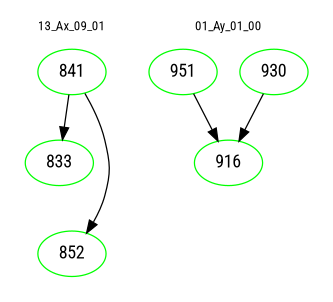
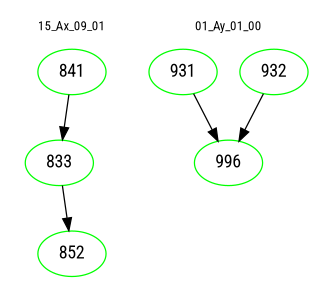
(72, 27) -> (72, 27)
(183, 72) -> (183, 72)
(274, 72) -> (274, 72)
(108, 157) -> (65, 202)
(229, 163) -> (229, 163)
